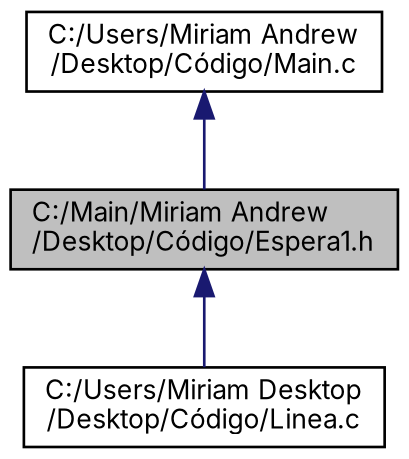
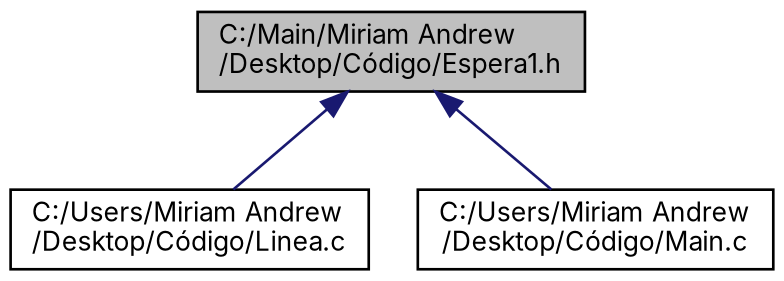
(204, 154) -> (504, 149)
(204, 407) -> (190, 229)
